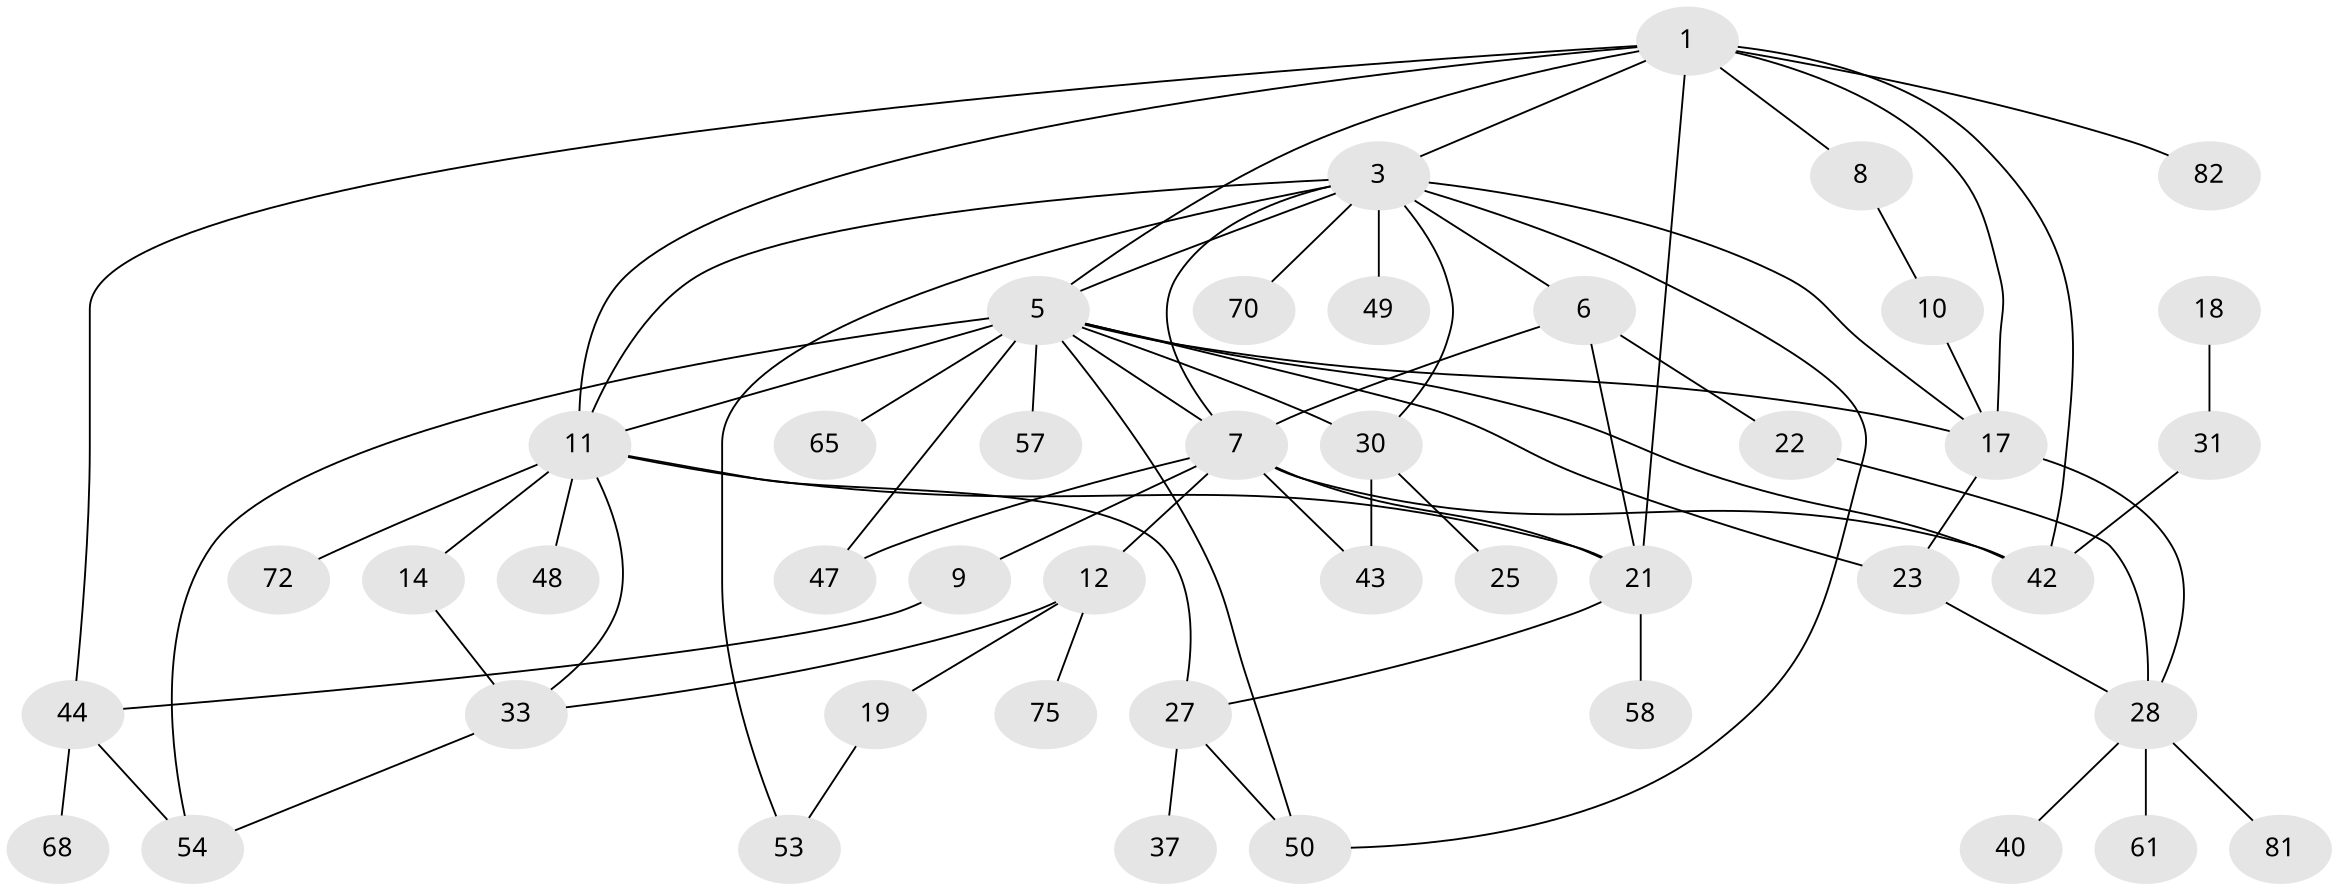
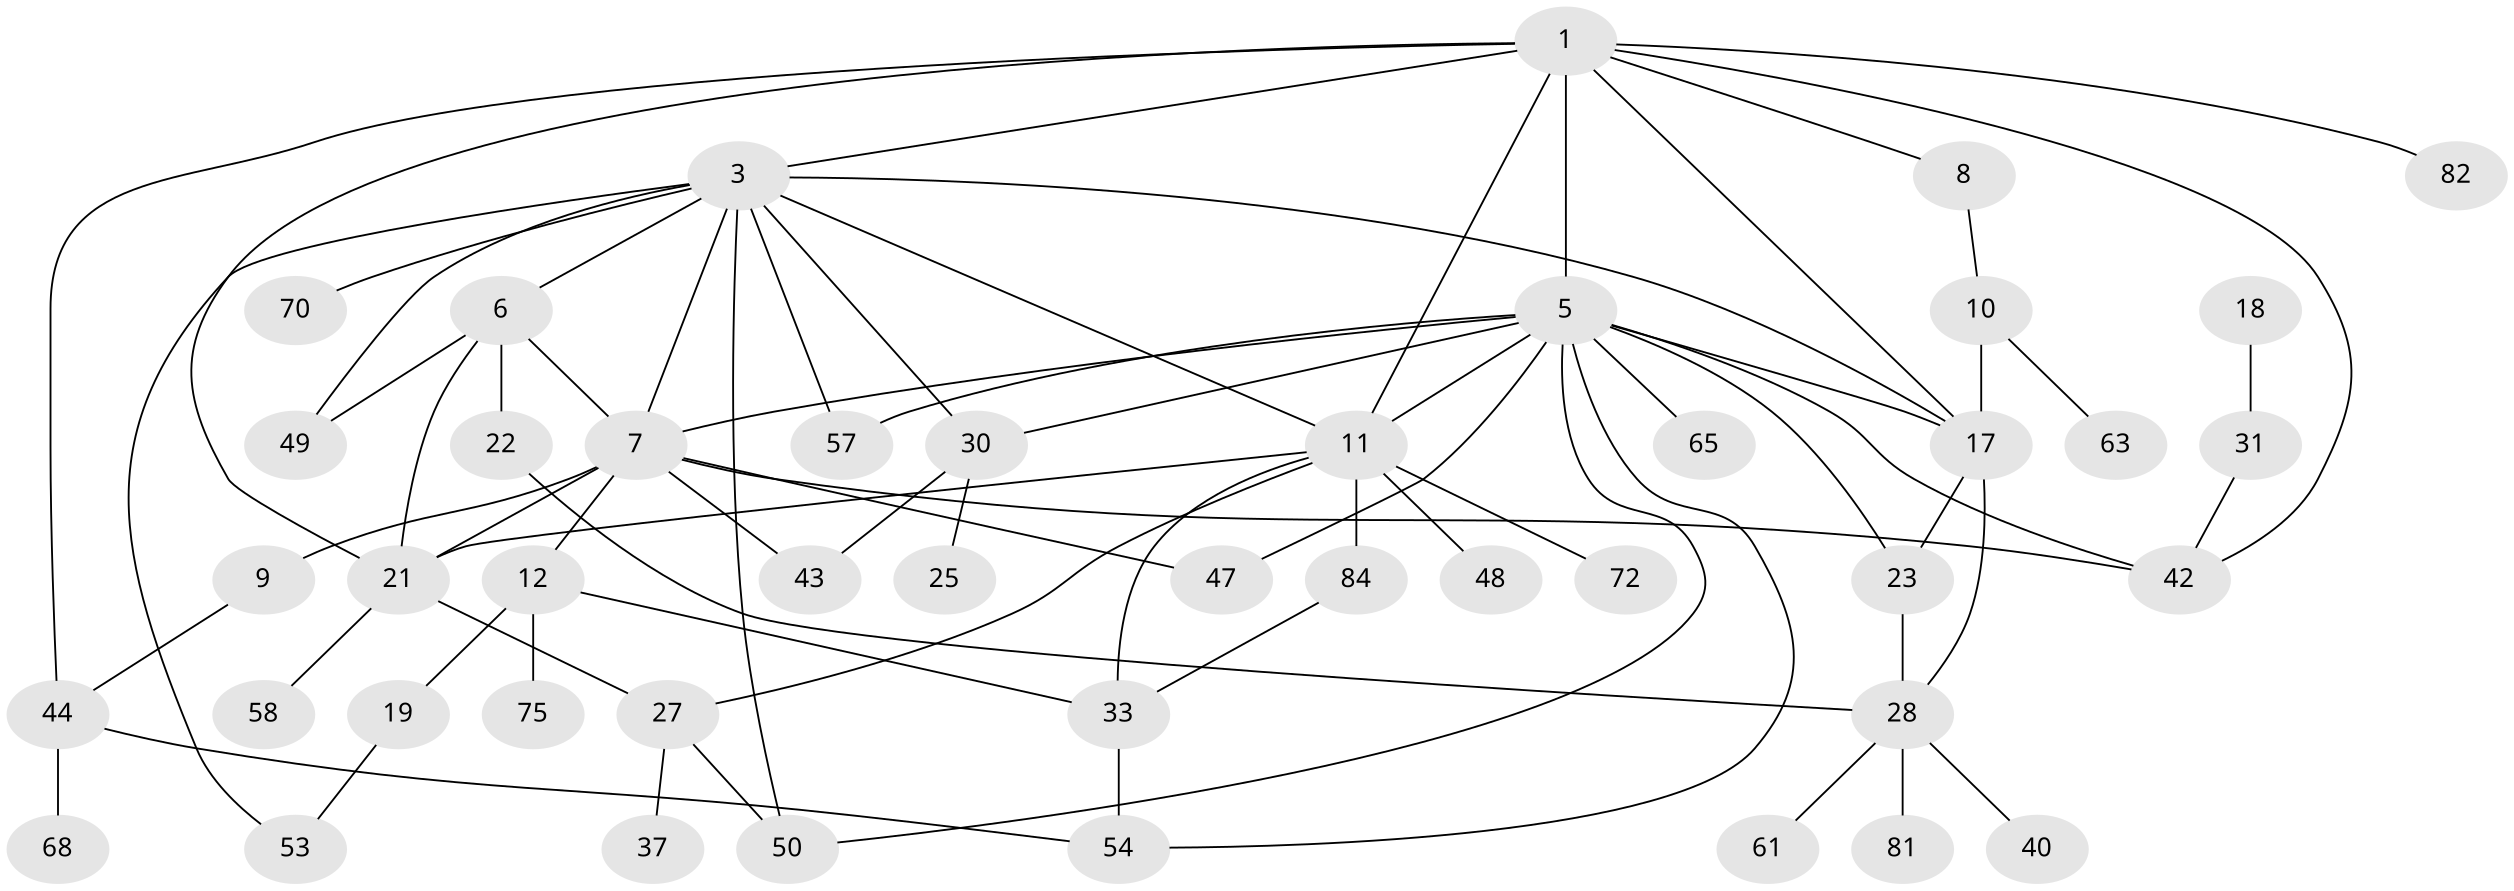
(1182, 251) -> (790, 310)
none -> (398, 378)
none -> (2116, 445)
(413, 580) -> (1356, 580)
